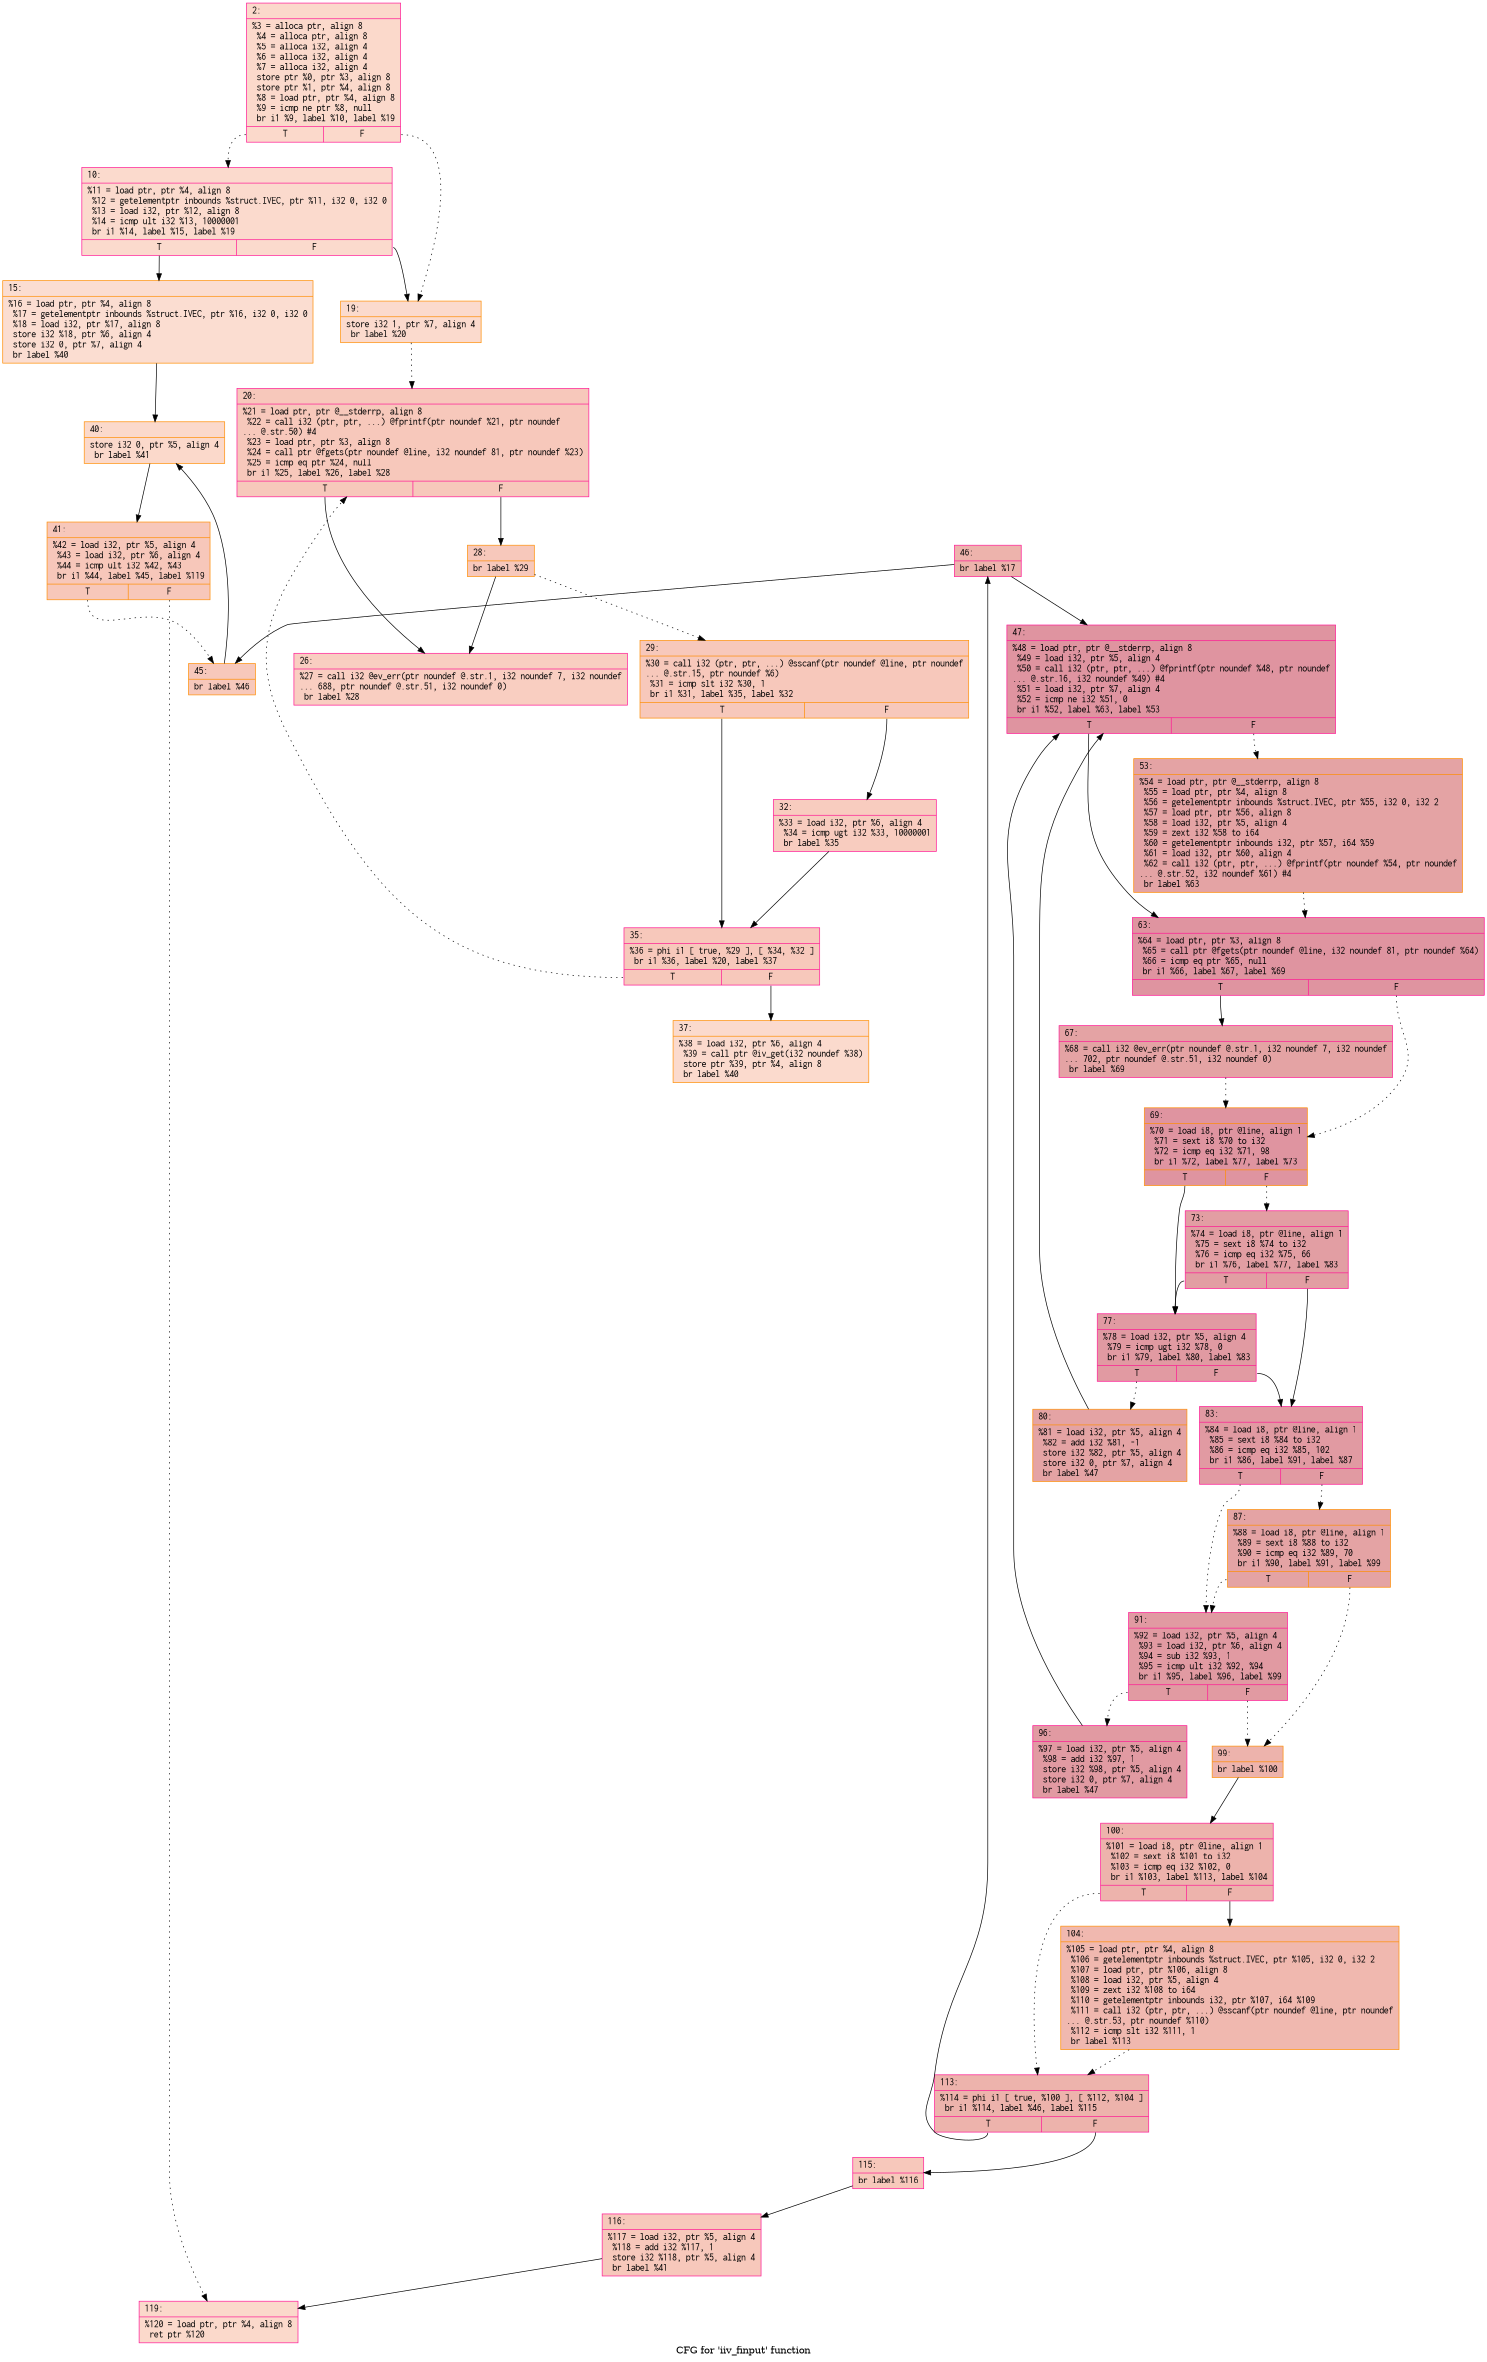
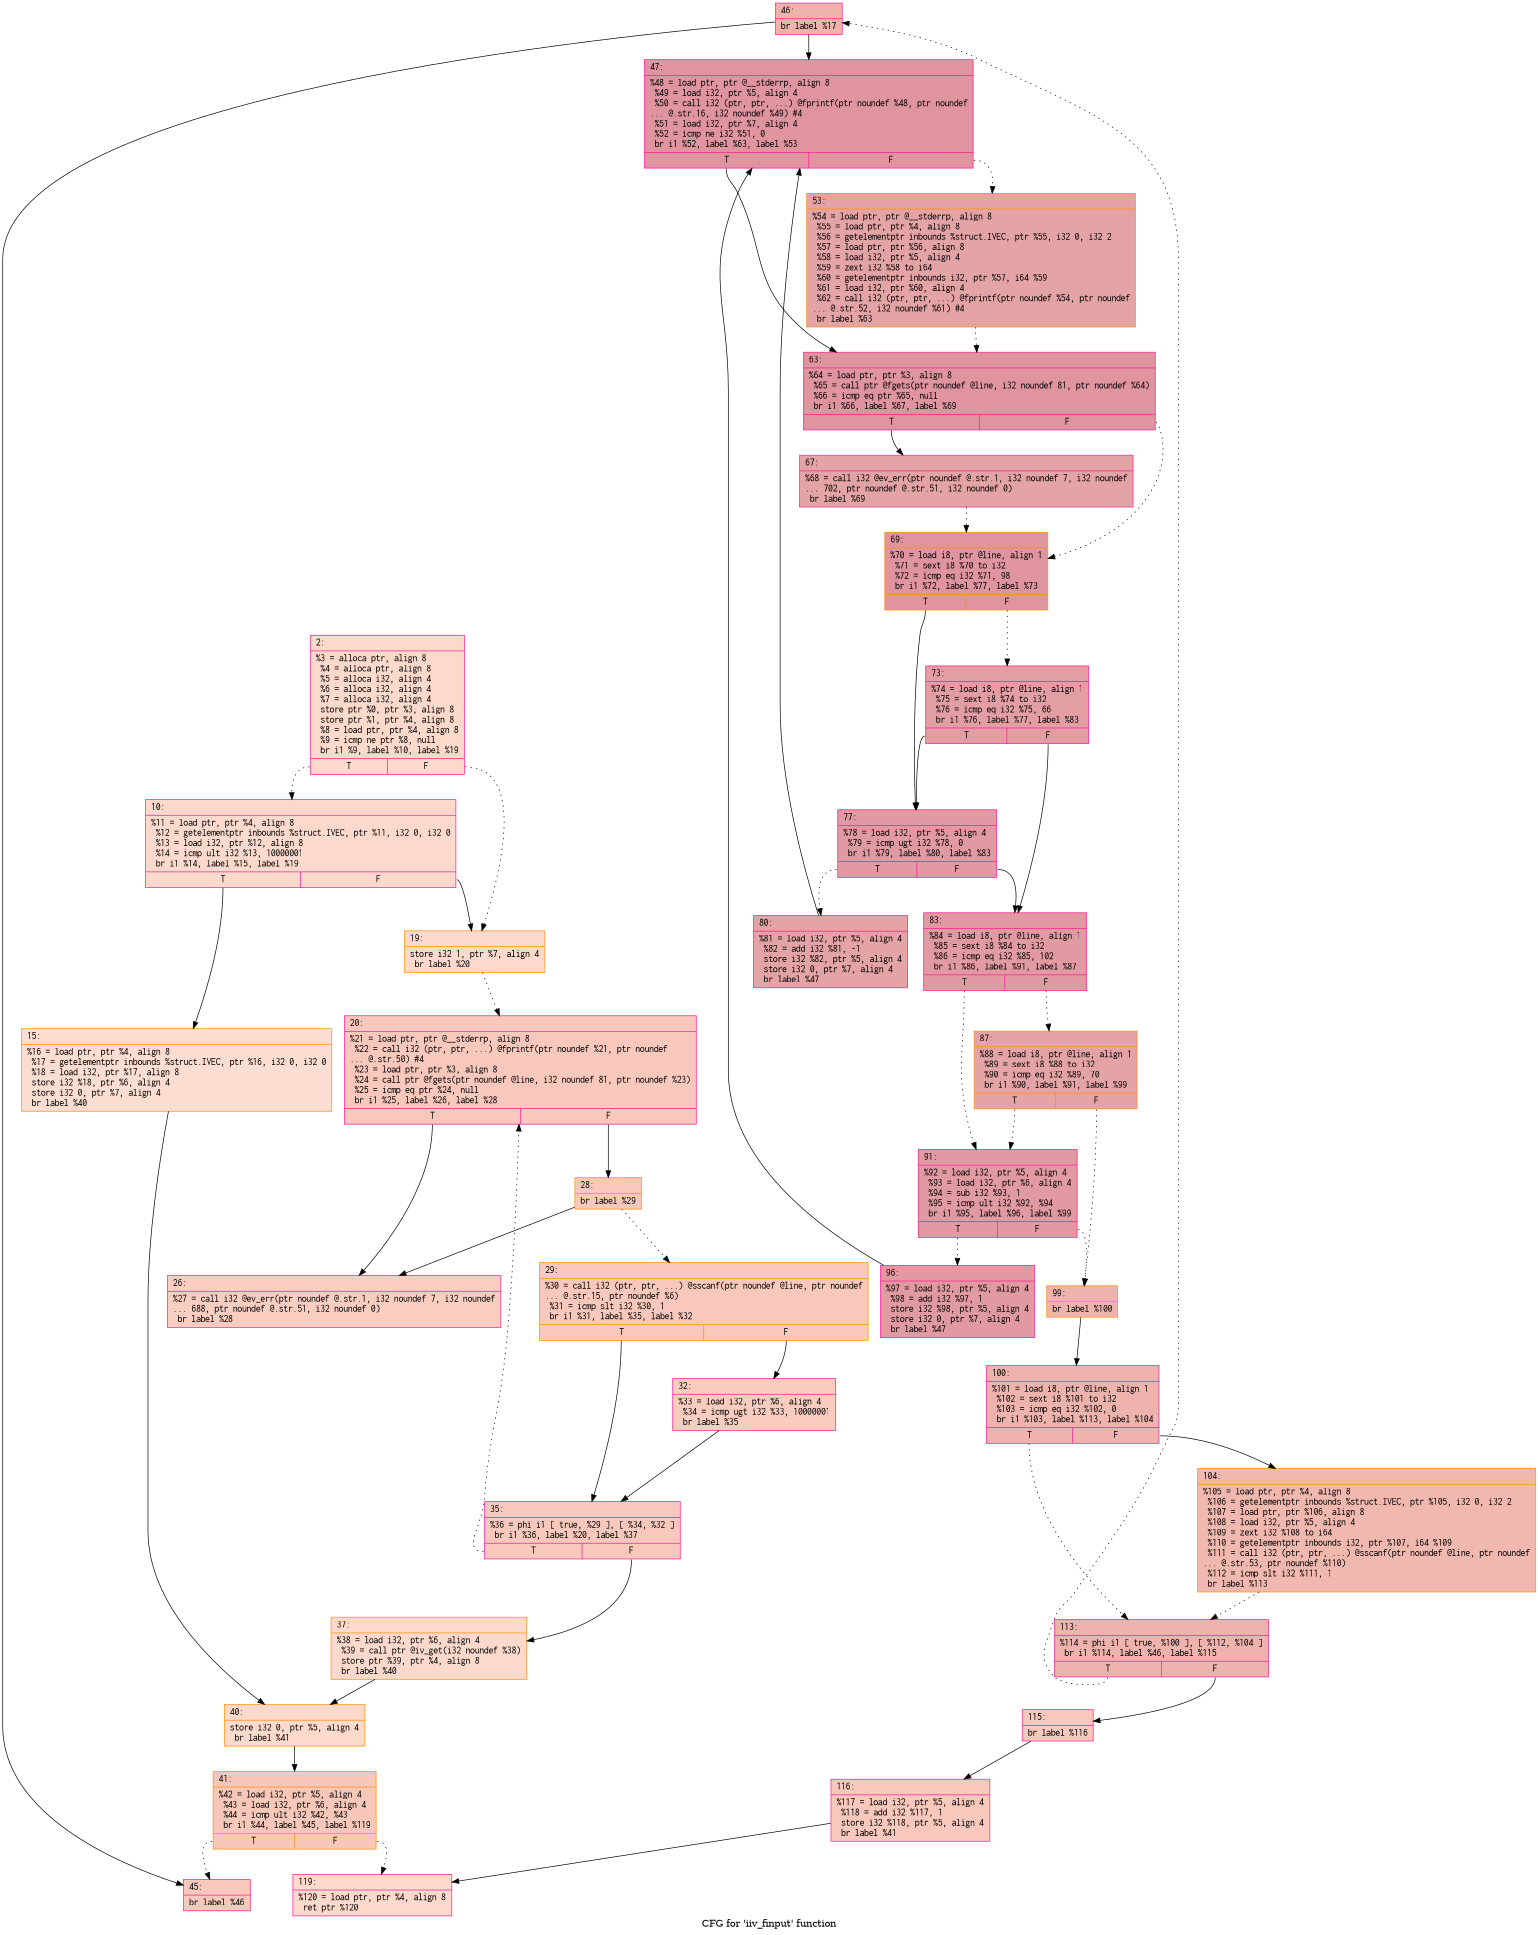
(225, 560) -> (356, 1690)
(222, 679) -> (217, 1895)
(988, 1392) -> (1178, 797)
(1110, 1445) -> (831, 952)
